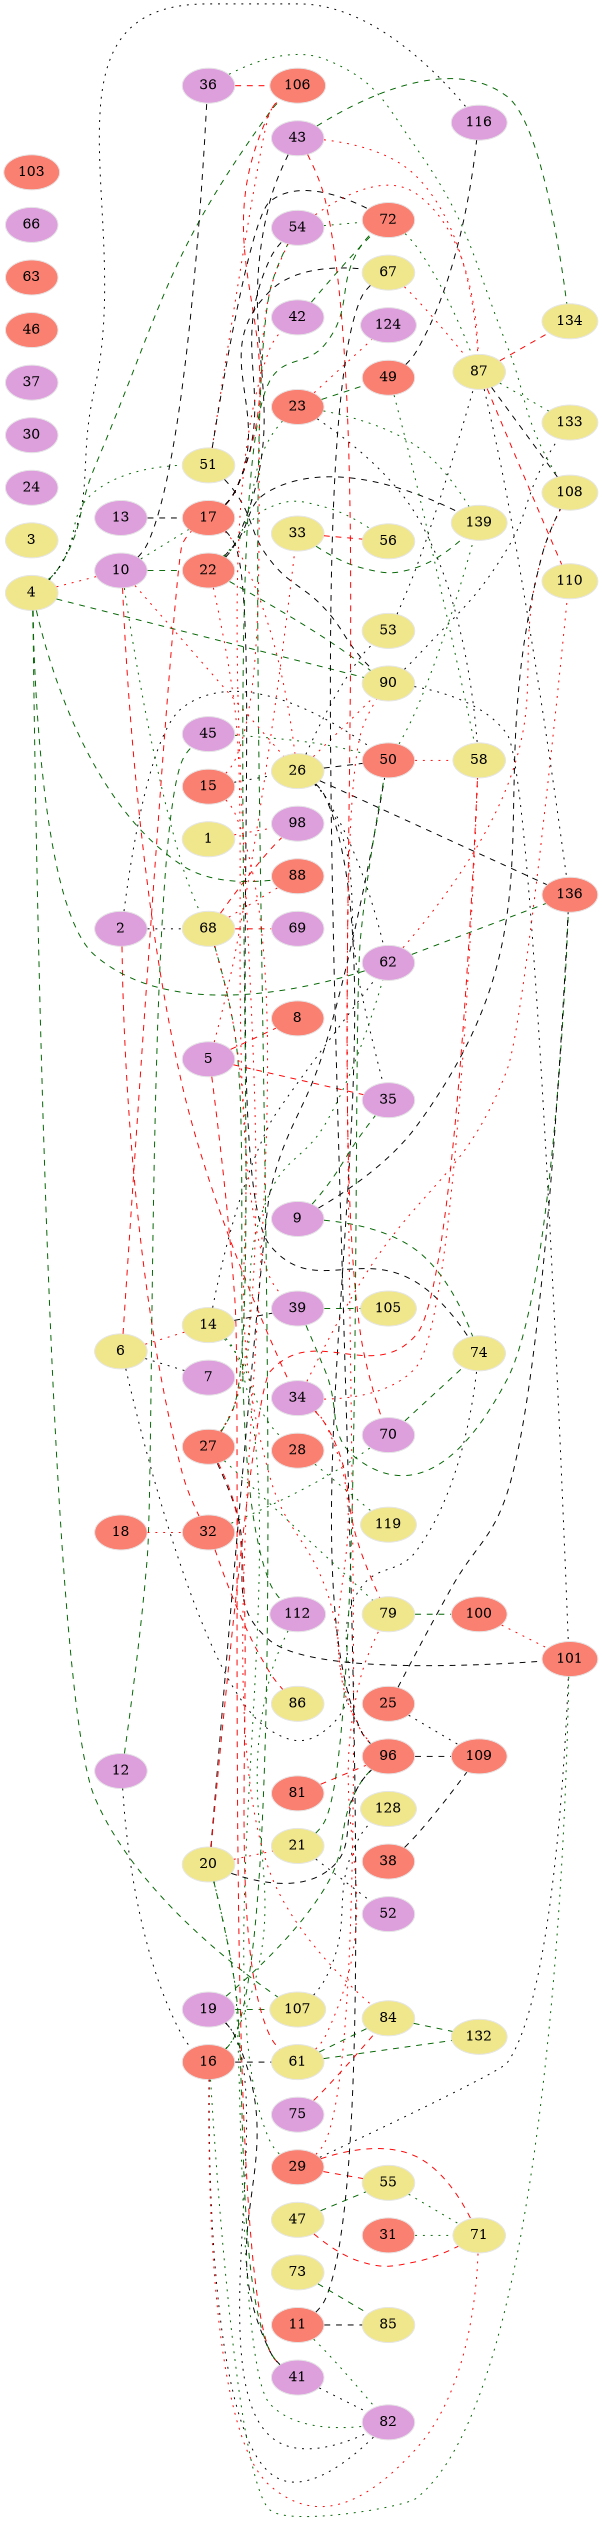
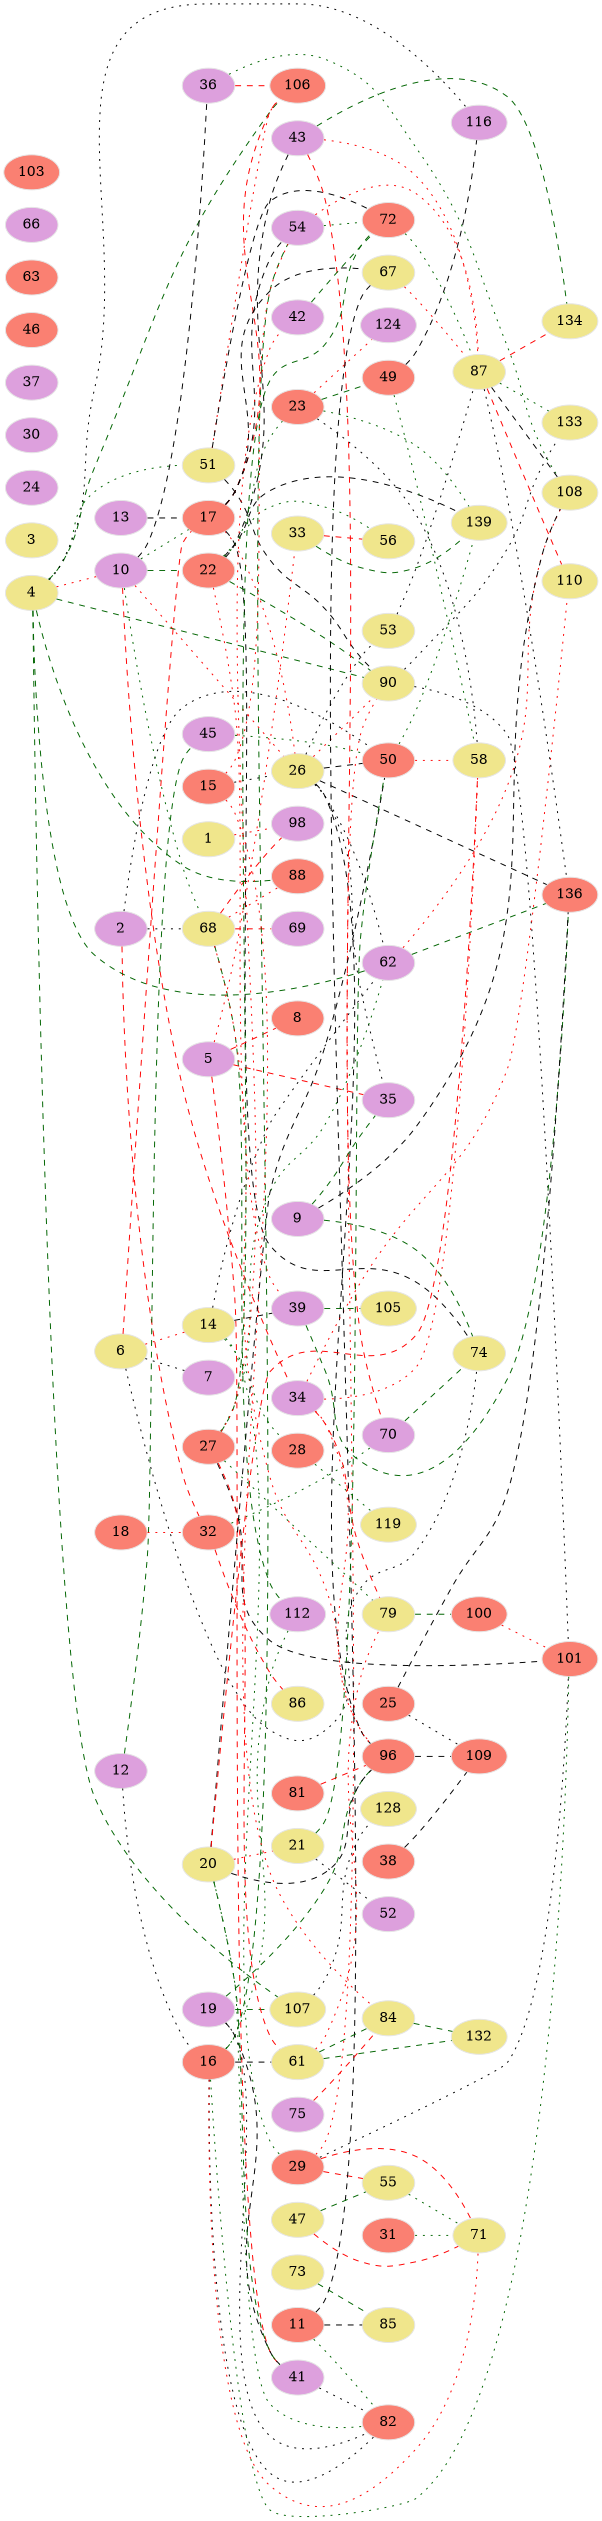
(388, 2422) -> (388, 2422)
